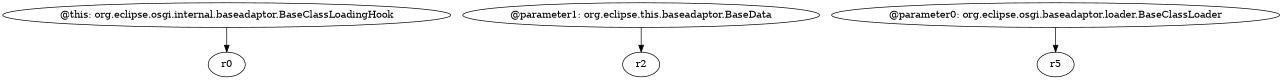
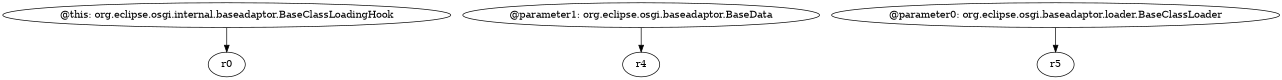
(641, 15) -> (641, 15)
(641, 64) -> (641, 64)
